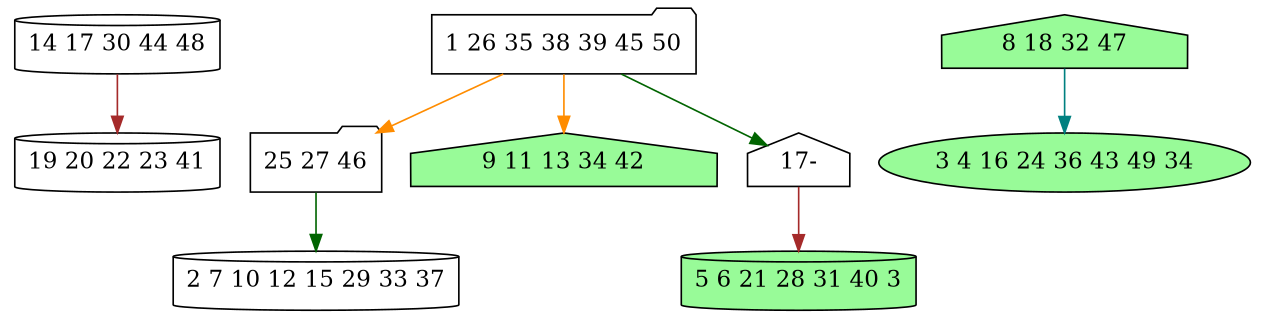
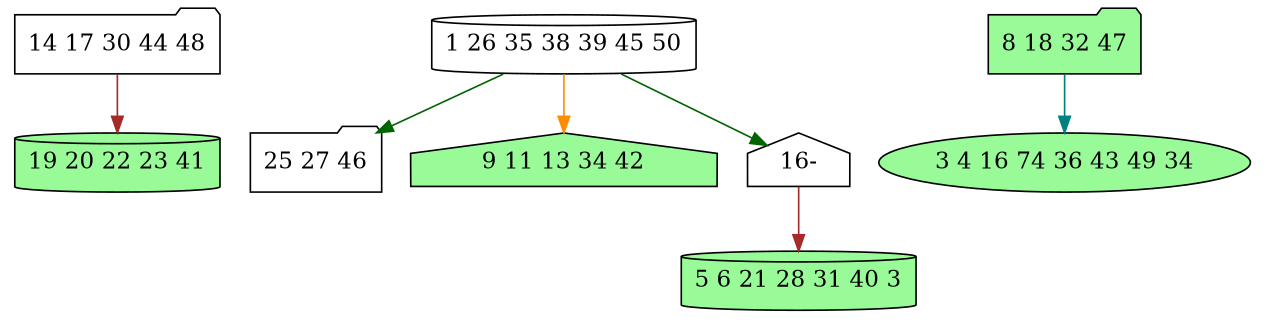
(117, 44) -> (117, 44)
(564, 44) -> (564, 44)
(1065, 44) -> (1065, 44)
(447, 100) -> (447, 100)
(117, 163) -> (117, 163)
(799, 163) -> (799, 163)
(1065, 163) -> (1065, 163)
(316, 281) -> none
